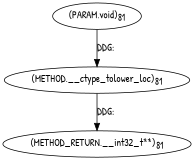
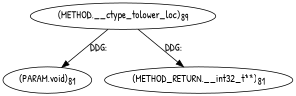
(97, 44) -> (88, 46)
(159, 79) -> (185, 15)
